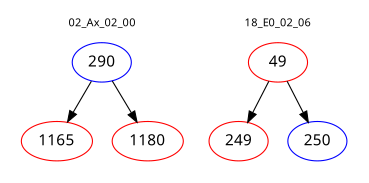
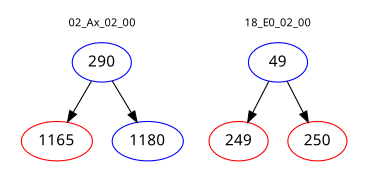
(278, 24) -> (278, 24)
(278, 62) -> (278, 62)
(148, 141) -> (148, 141)
(317, 141) -> (317, 141)
